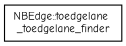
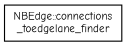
(63, 23) -> (63, 23)
